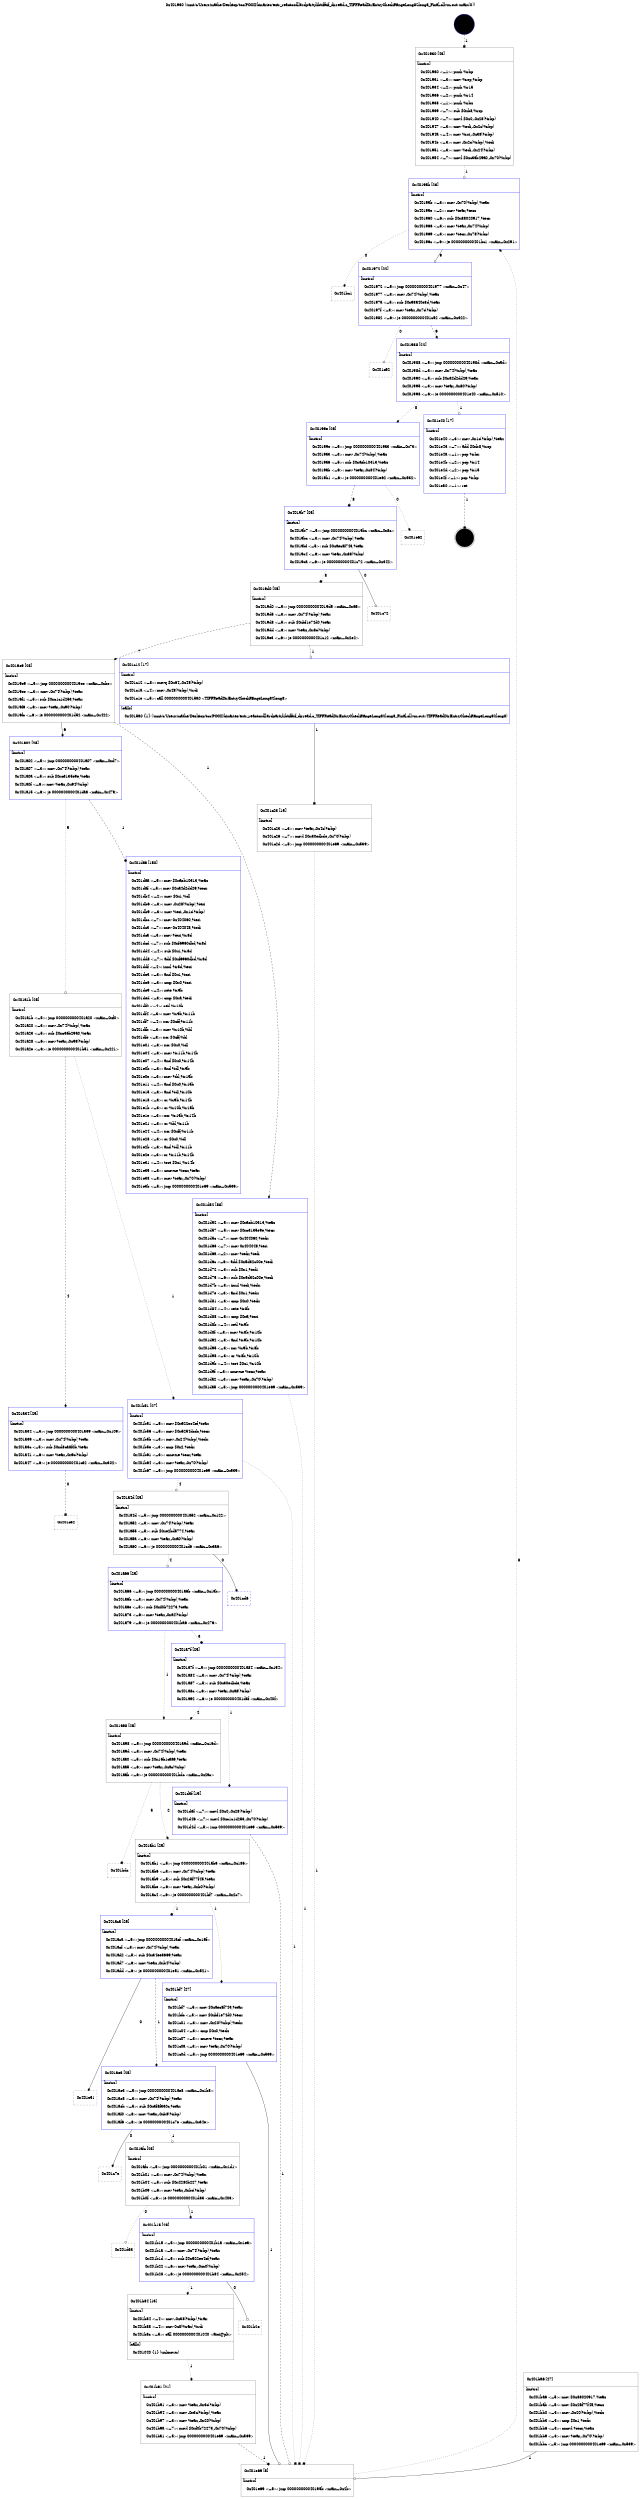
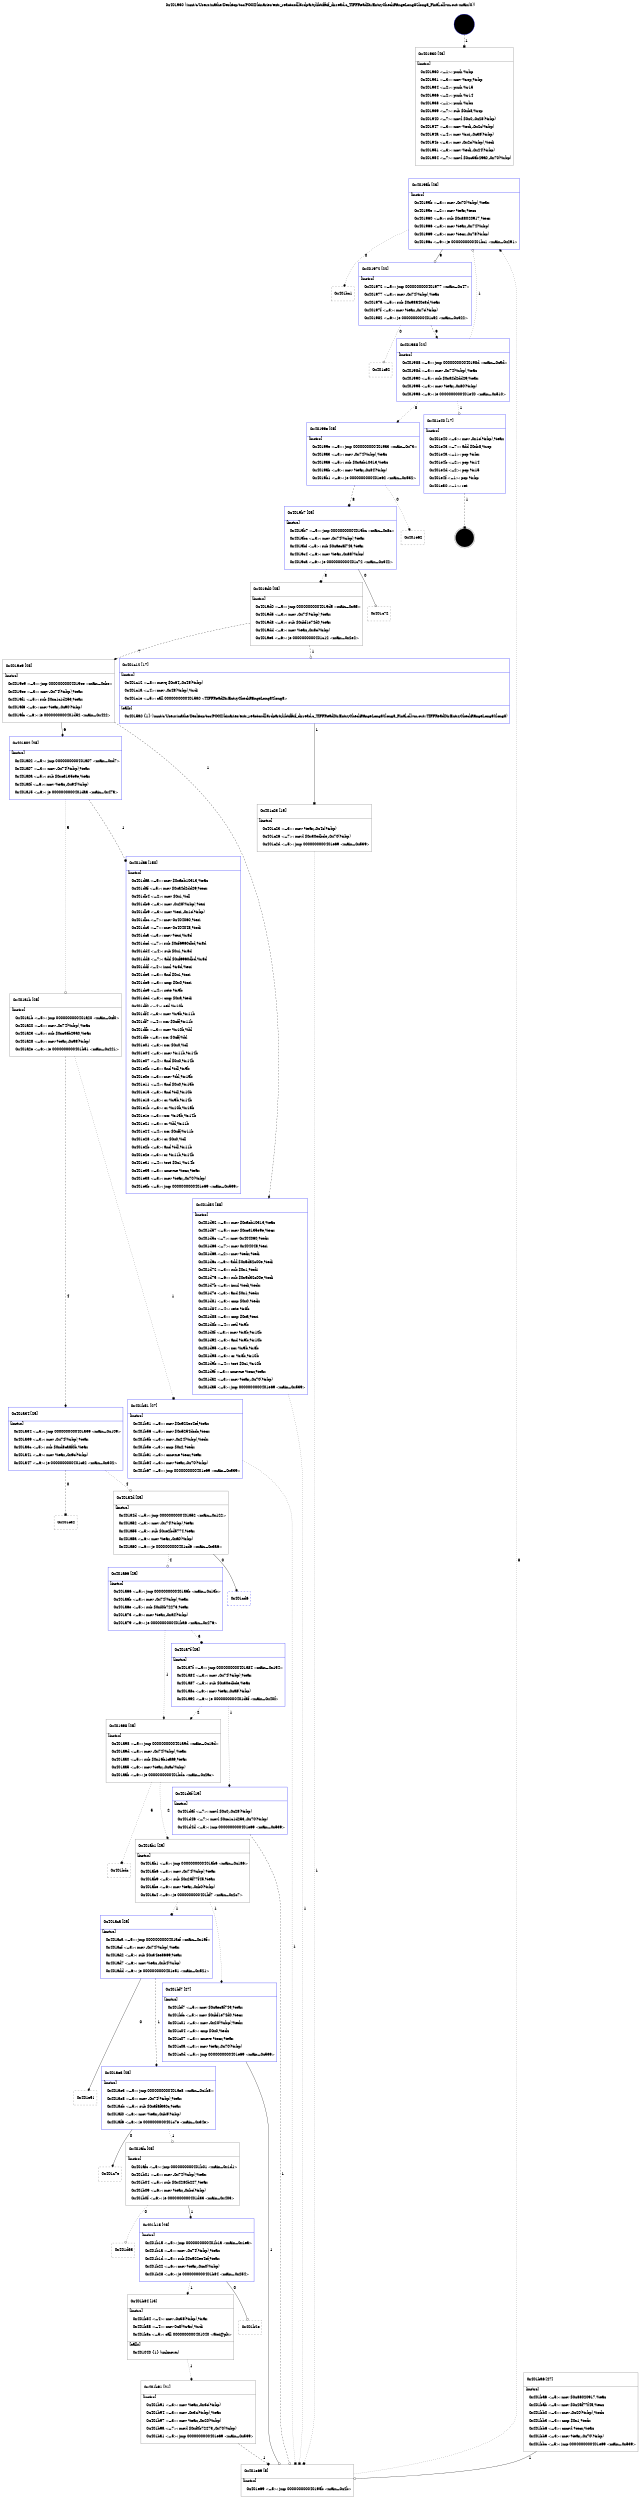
(464, 171) -> (477, 295)
(124, 1227) -> (124, 1227)
(177, 1484) -> (117, 1480)
